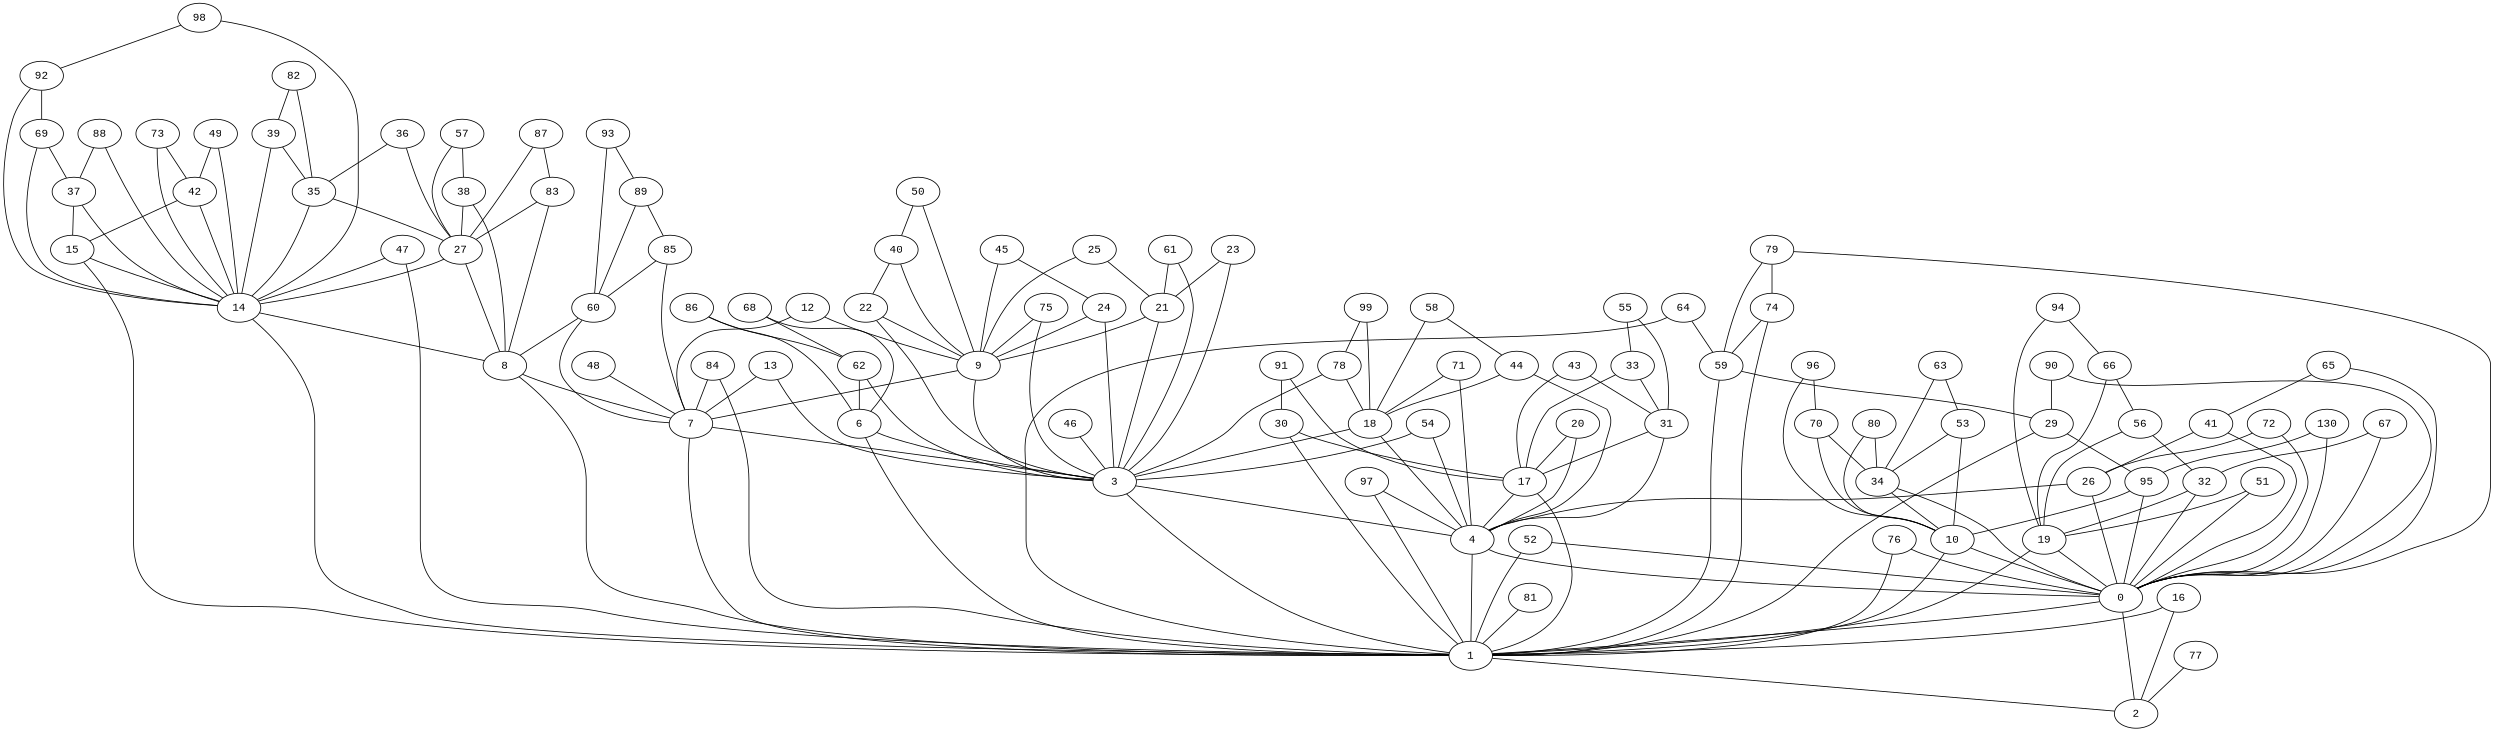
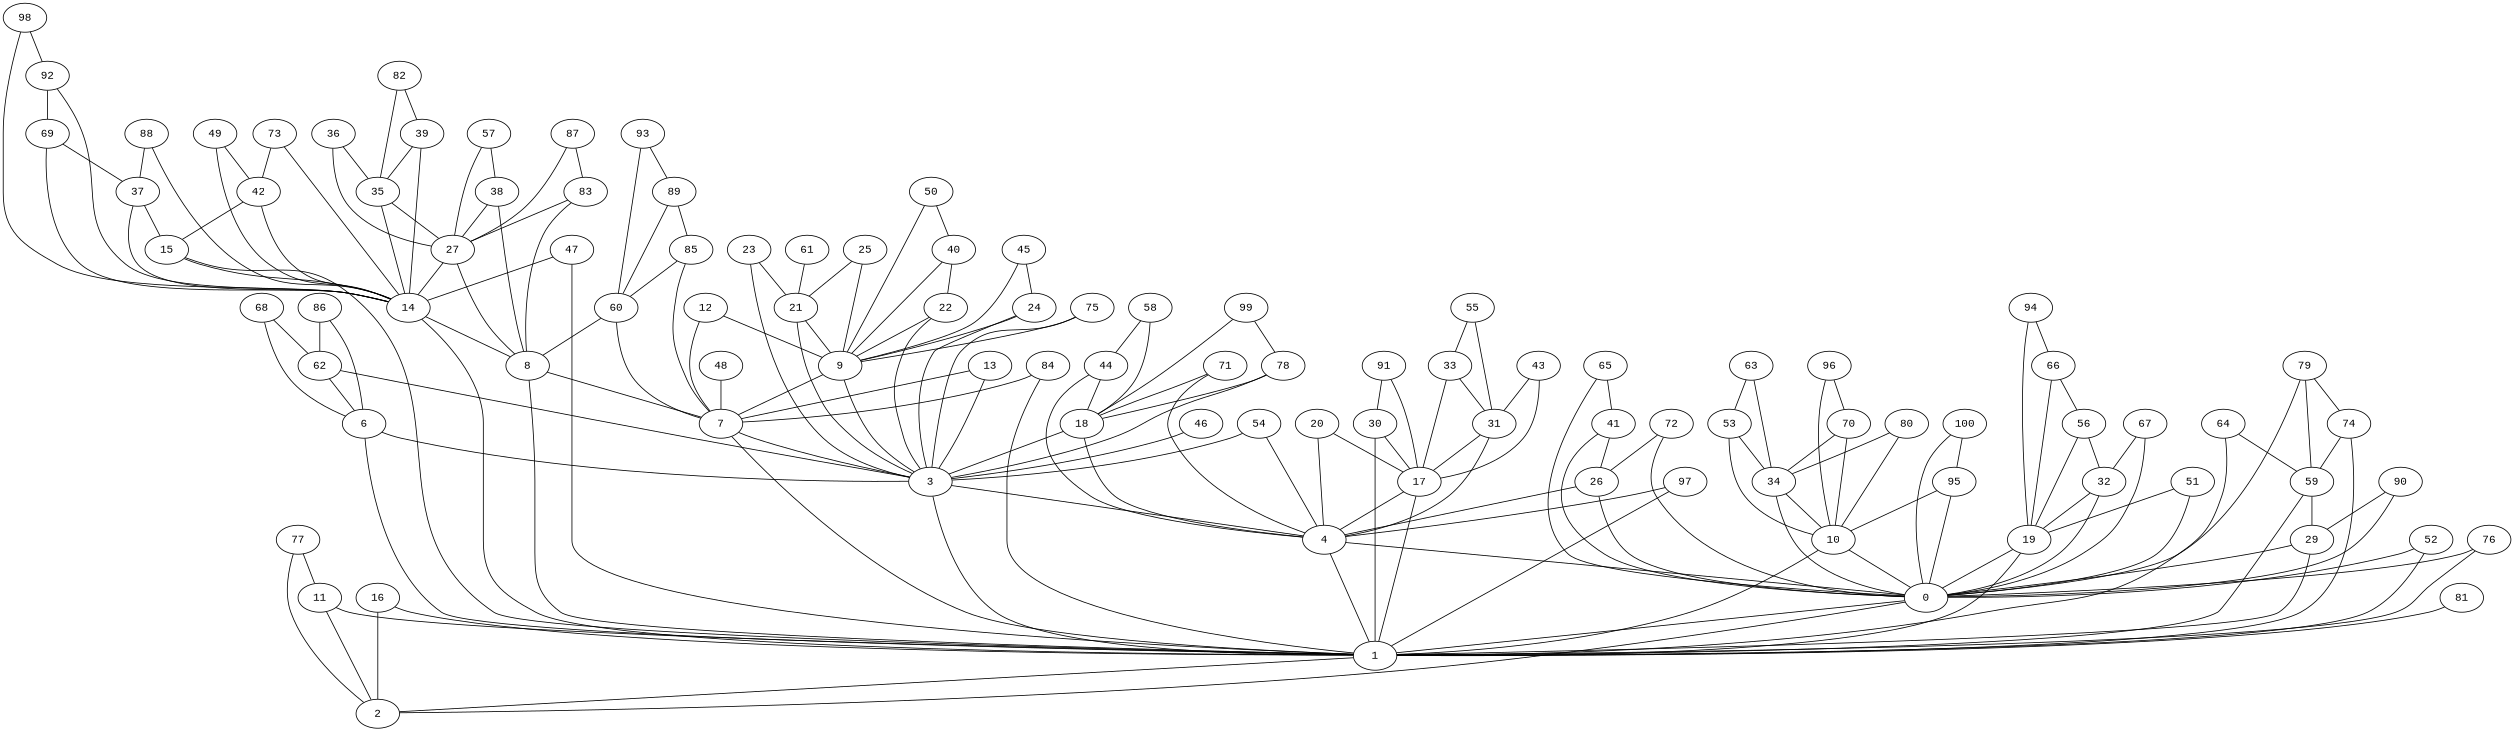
(1176, 370) -> none
(2327, 424) -> (1965, 424)
(2099, 453) -> (2172, 566)
none -> (320, 598)
